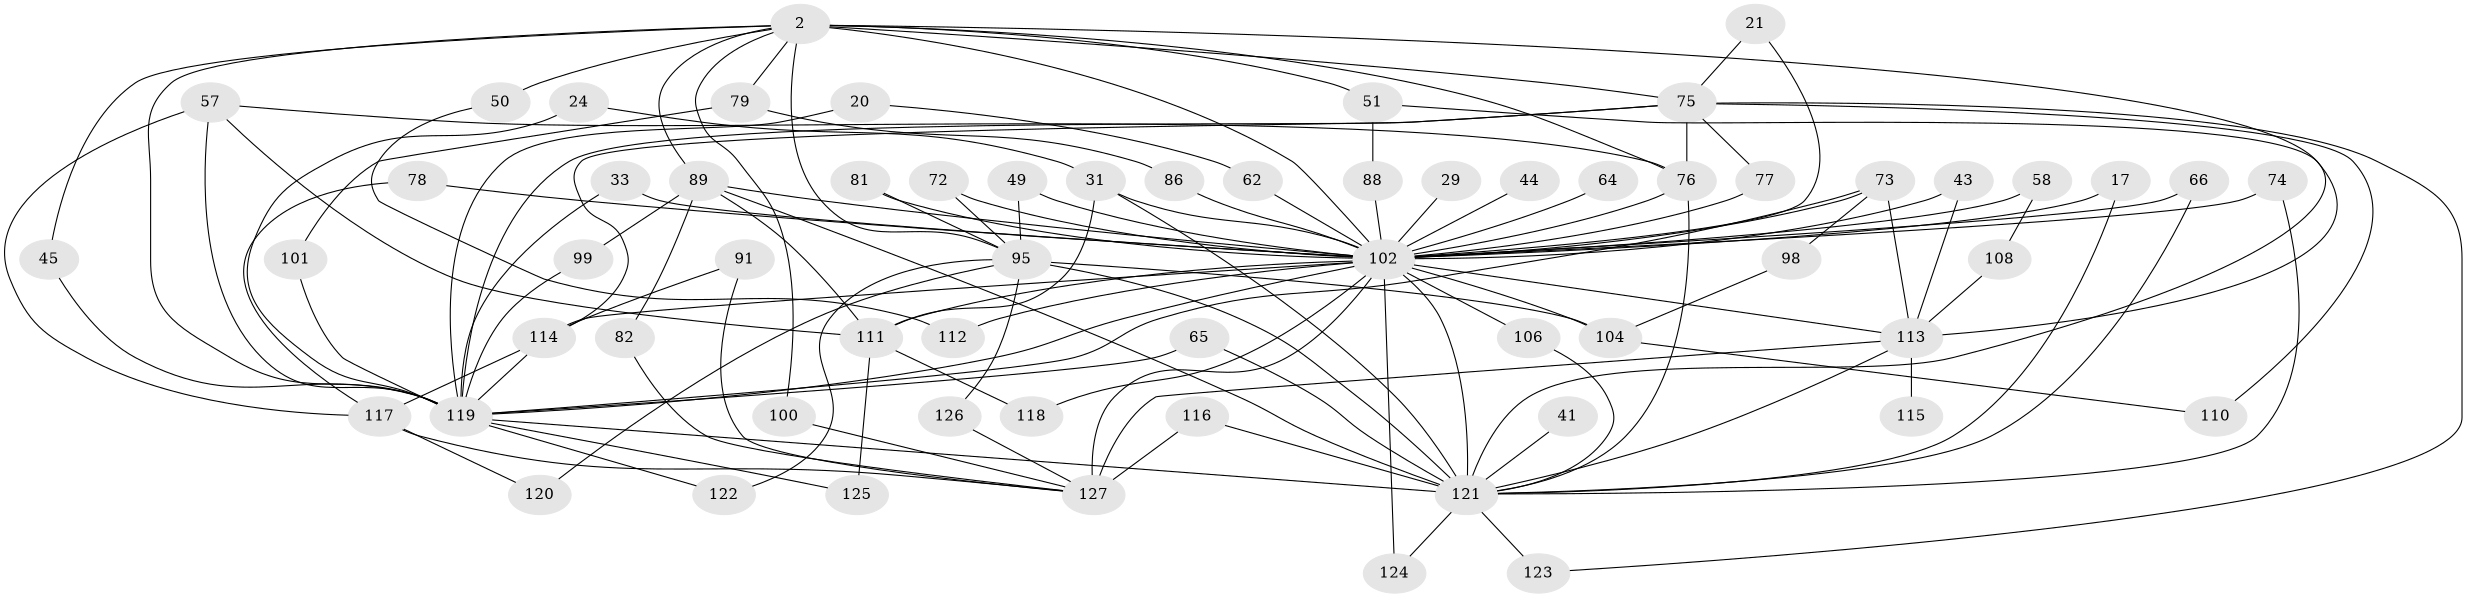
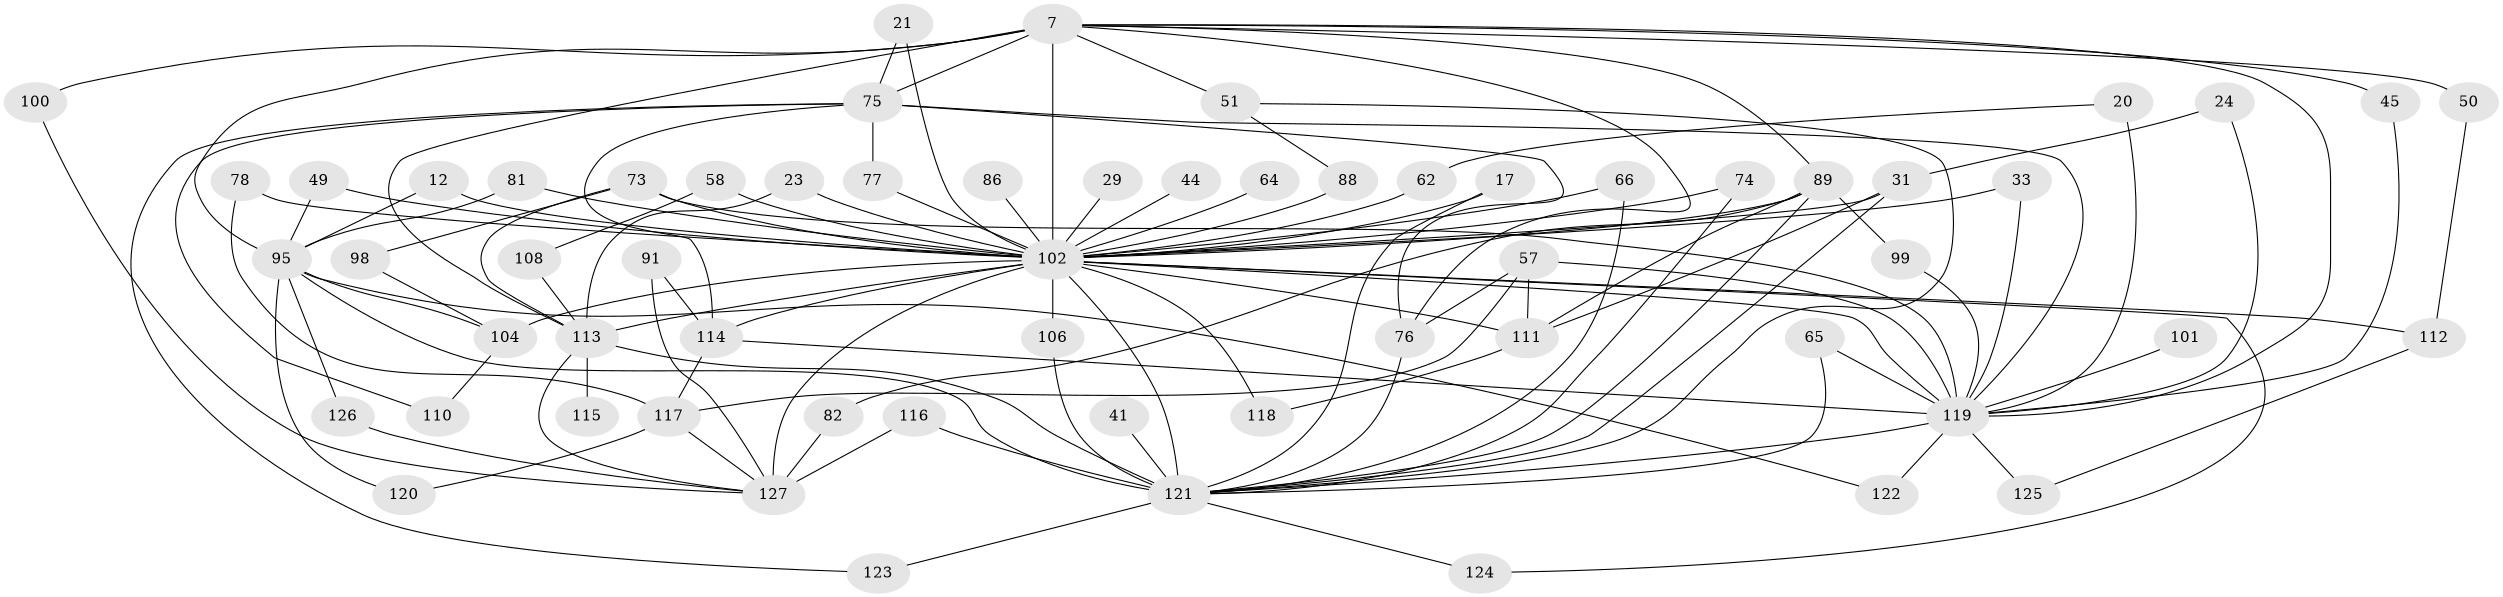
(800, 24) -> (1053, 24)
(740, 102) -> none
(939, 181) -> (439, 181)
(1964, 181) -> (794, 181)
(1541, 230) -> none
(864, 416) -> (2232, 417)
